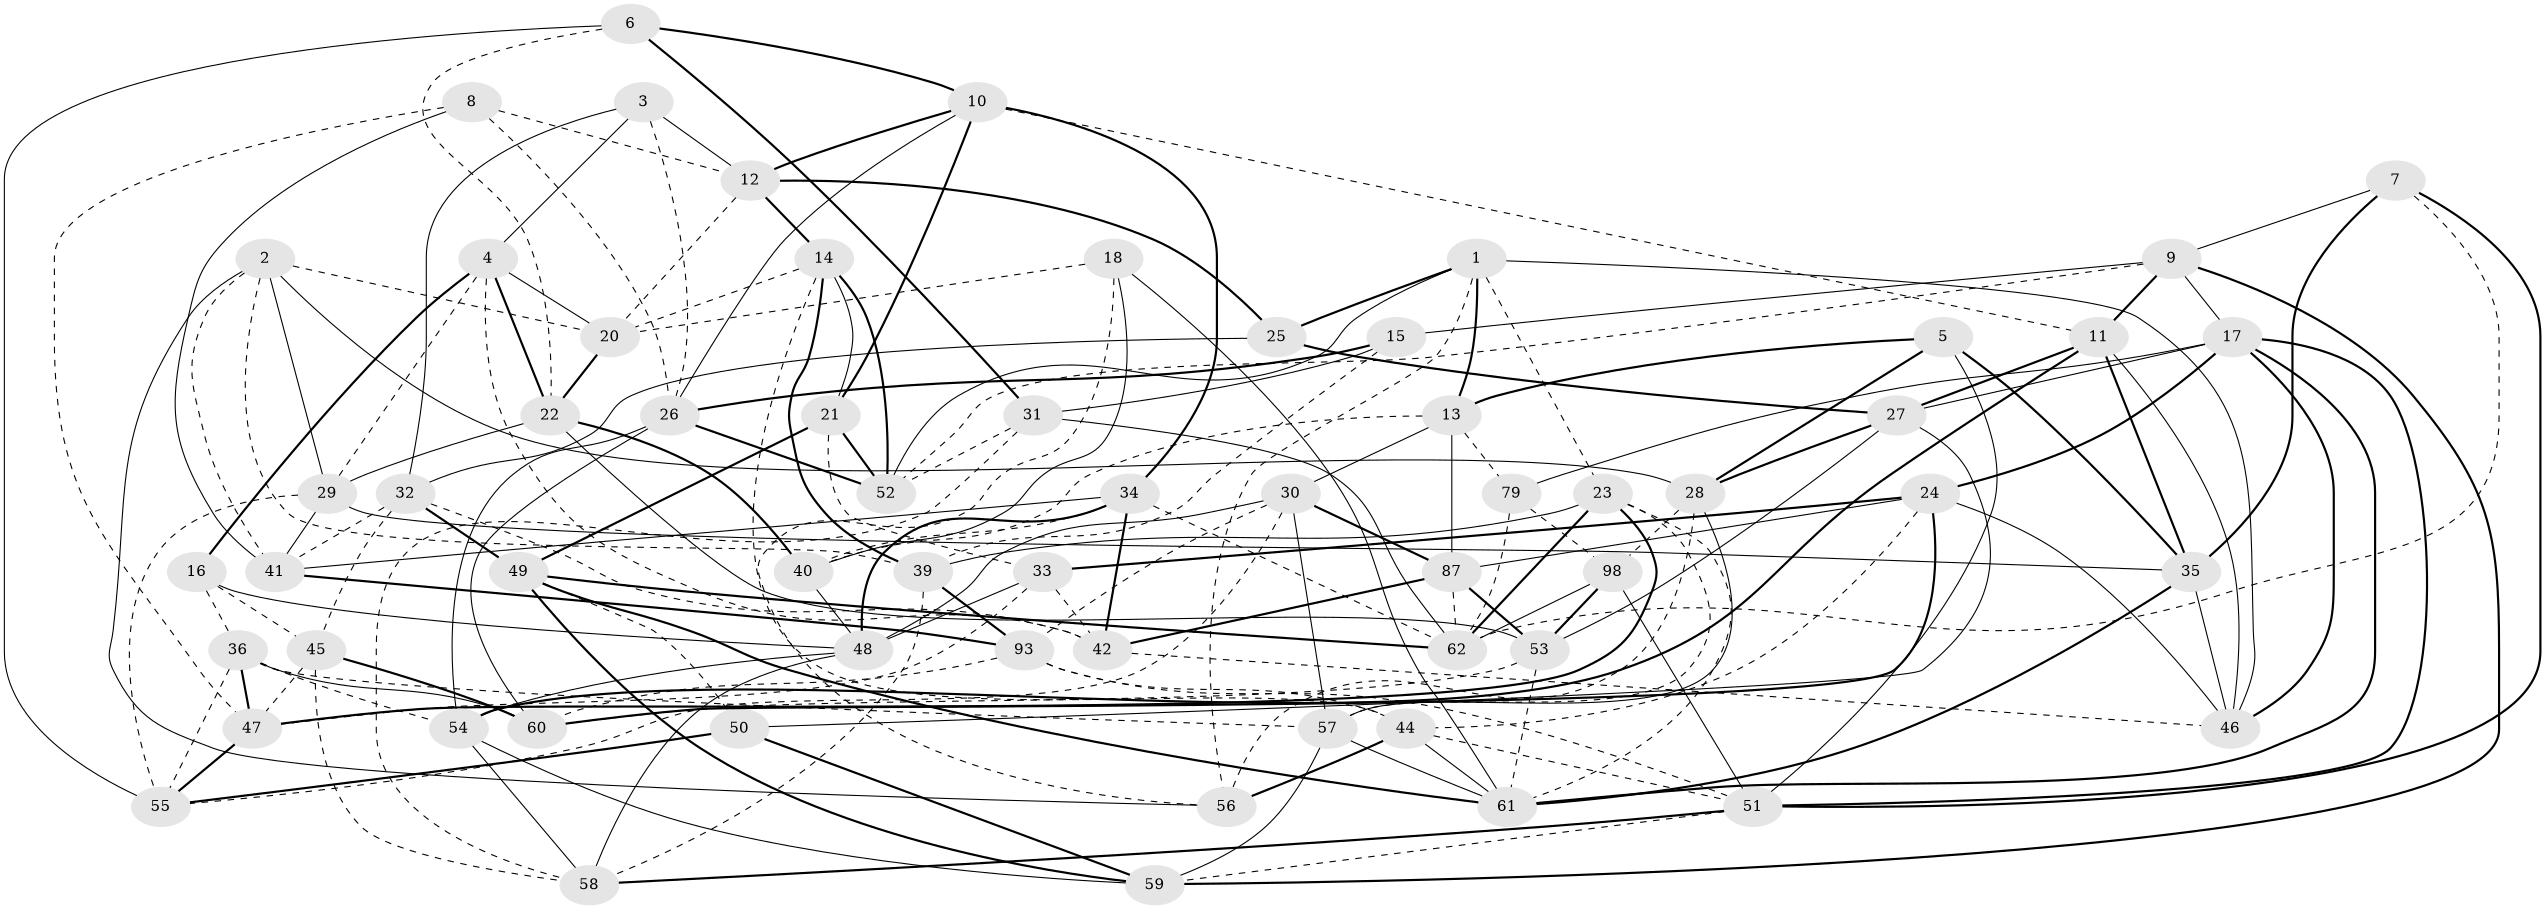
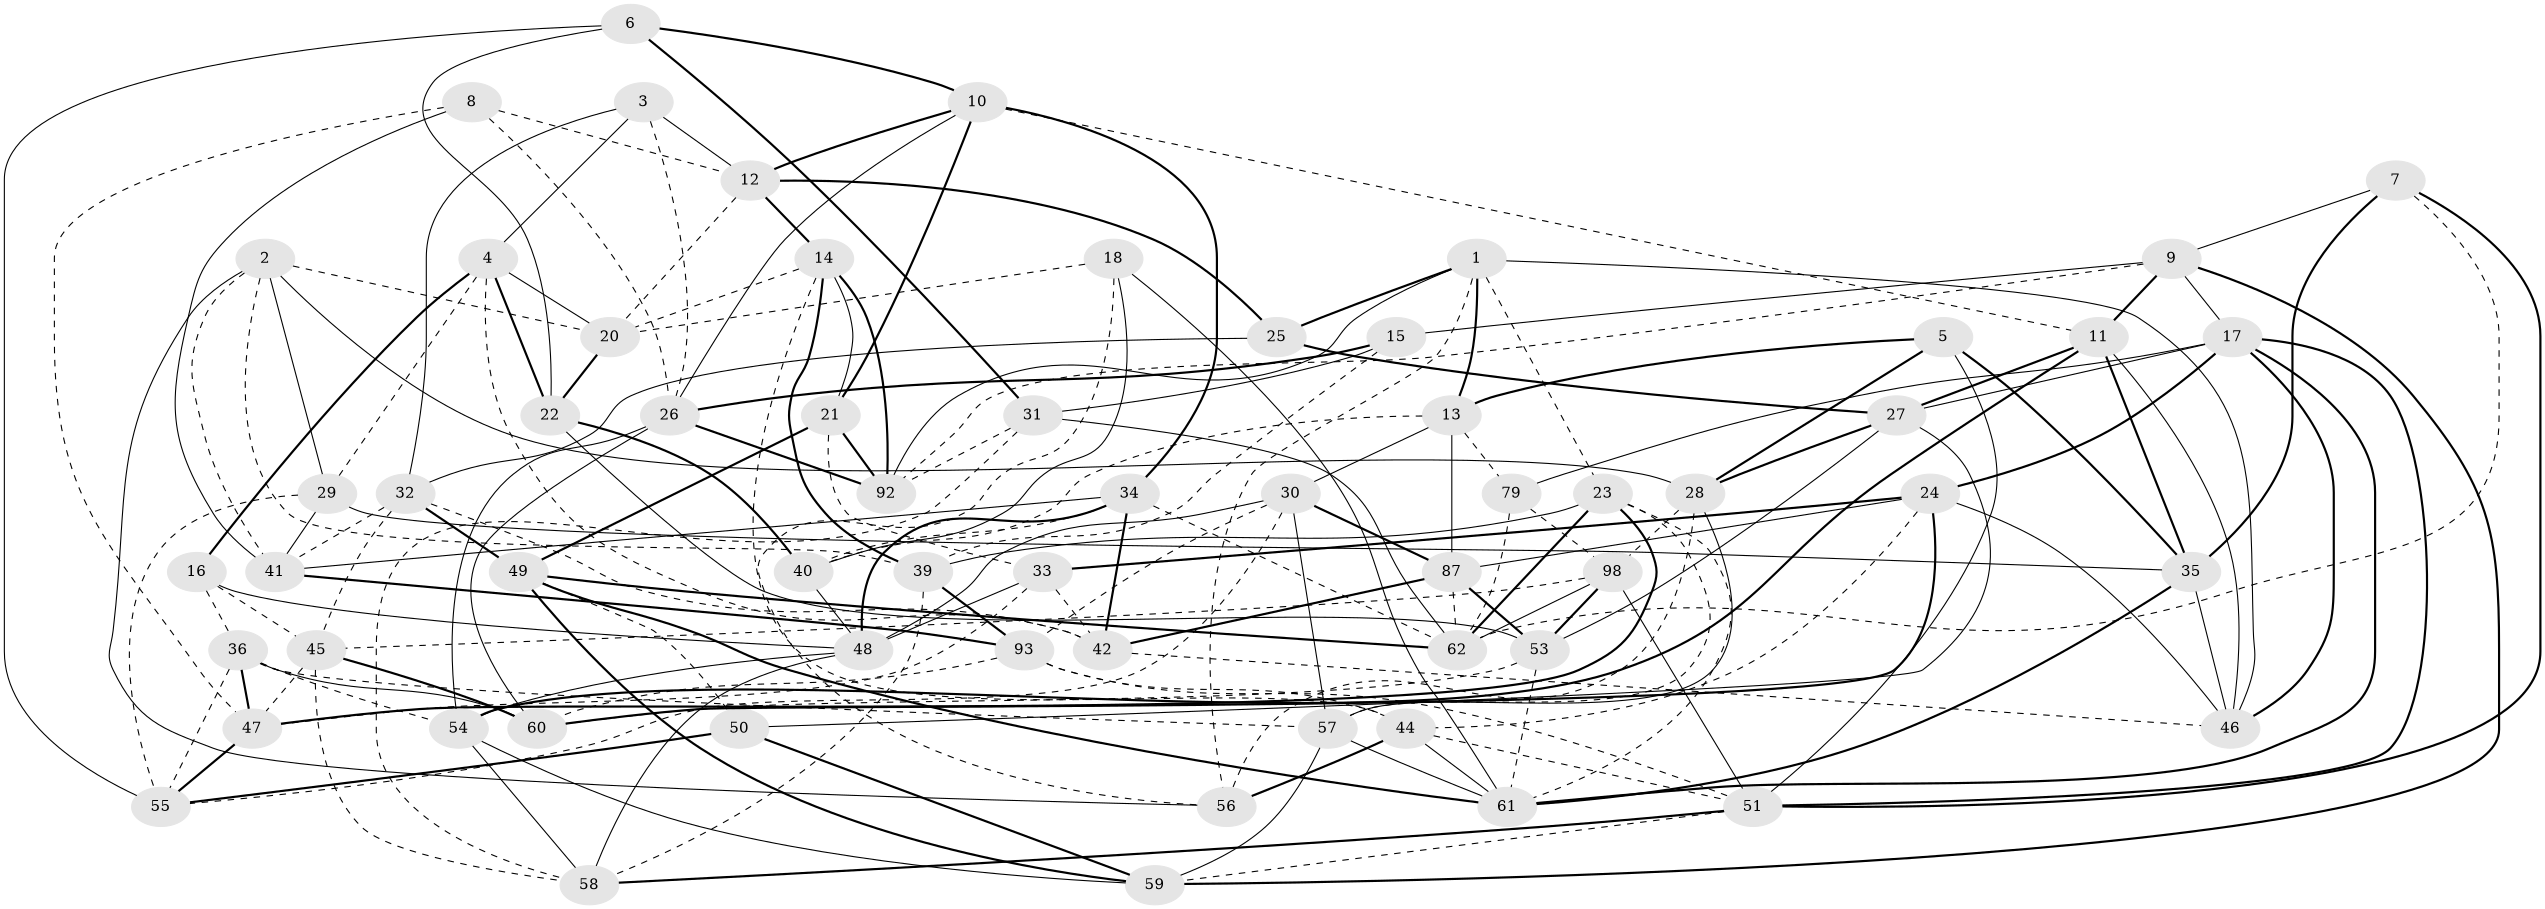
(455, 159) -> (455, 159)
(436, 450) -> none
(886, 494) -> (886, 494)
none -> (811, 630)
